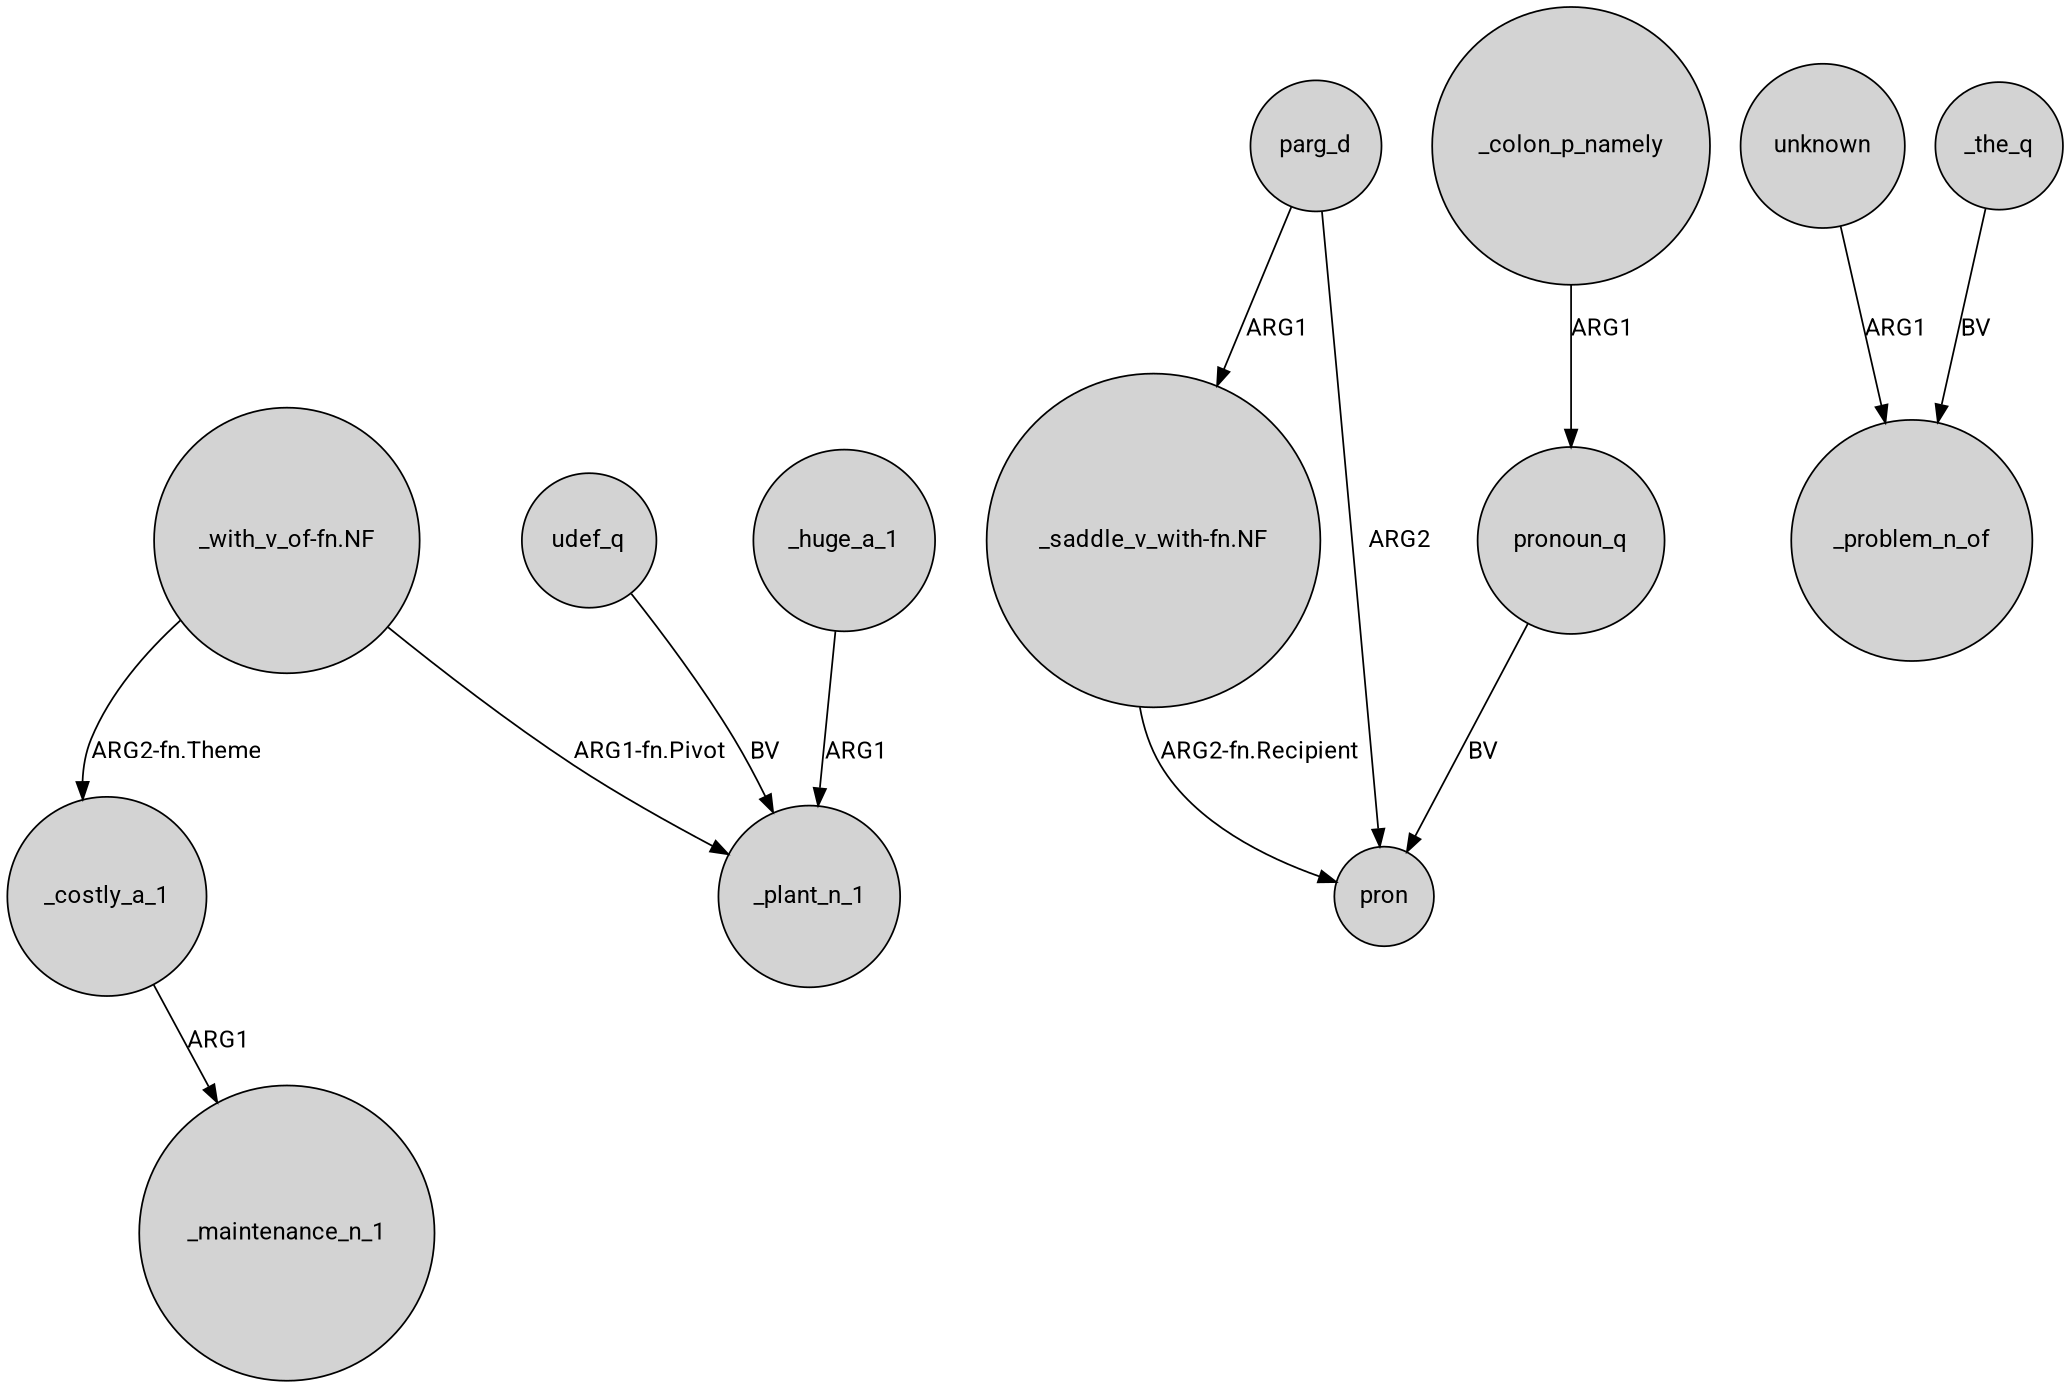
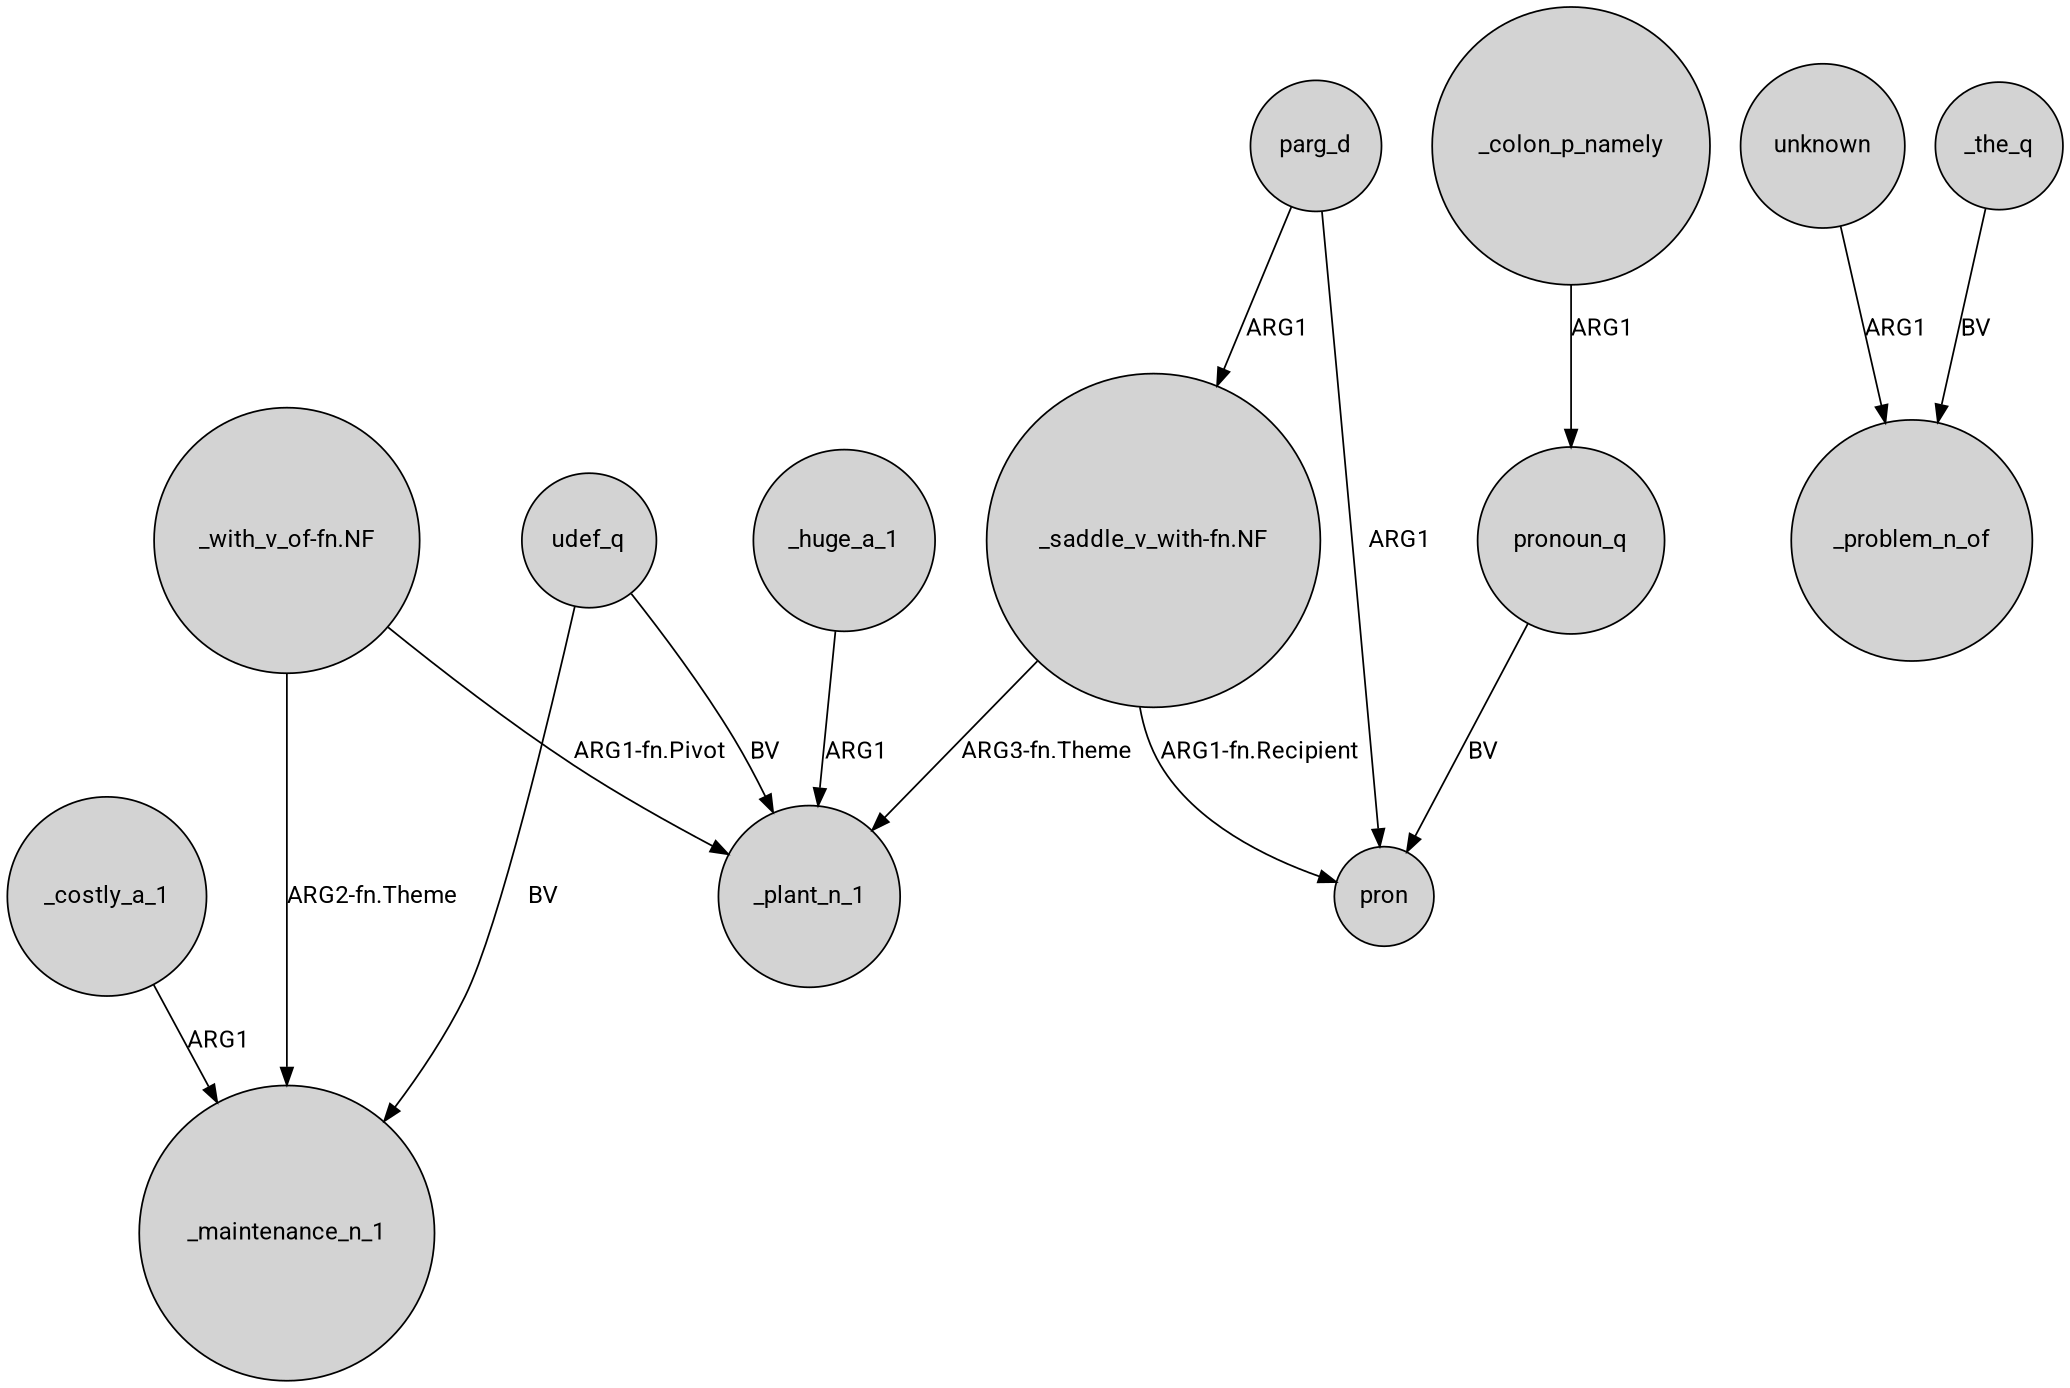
(1400, 540) -> (1400, 540)
(117, 693) -> (287, 870)
none -> (961, 739)
(1260, 752) -> (1260, 752)
none -> (509, 867)
